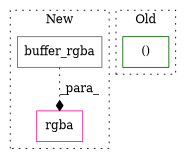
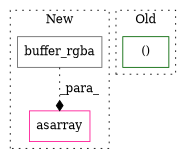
(60, 126) -> (60, 126)
